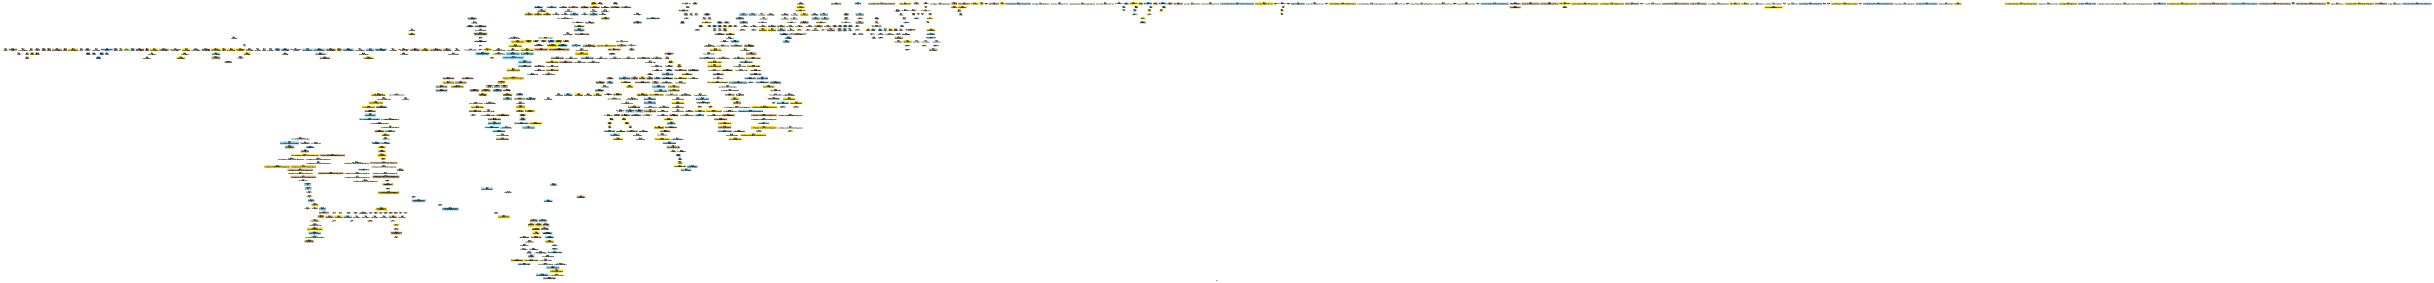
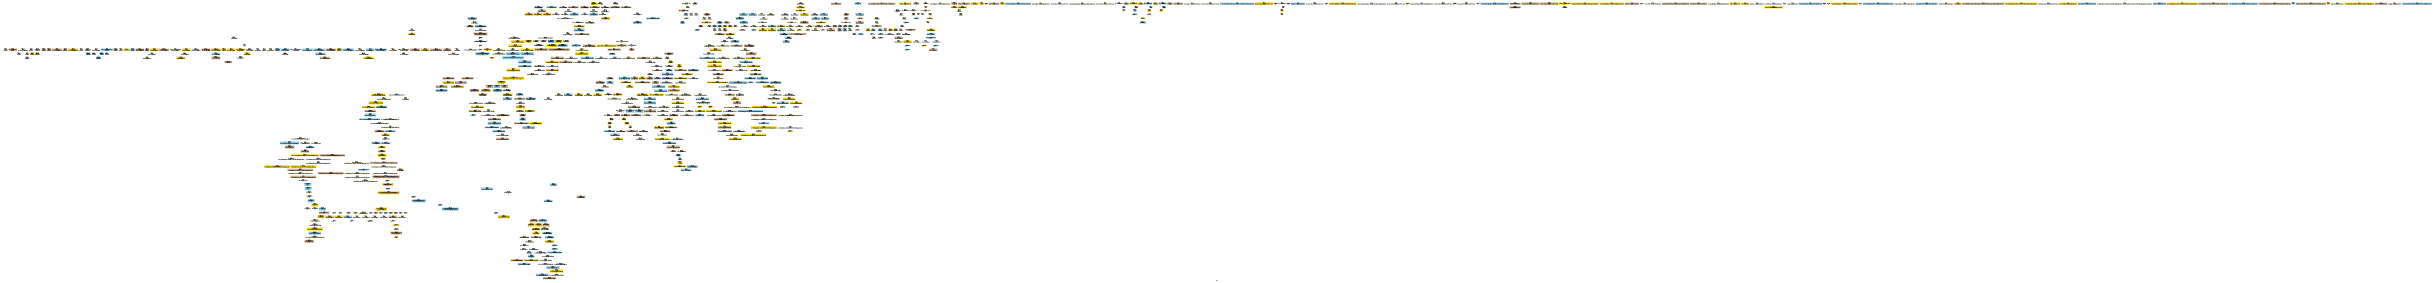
none -> (1983, 4)
